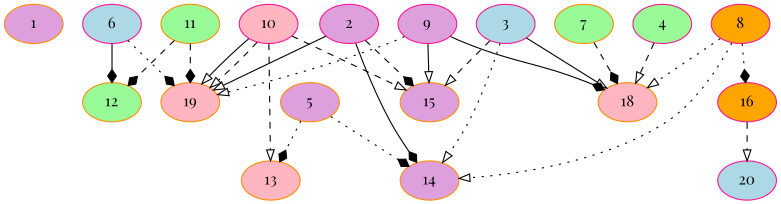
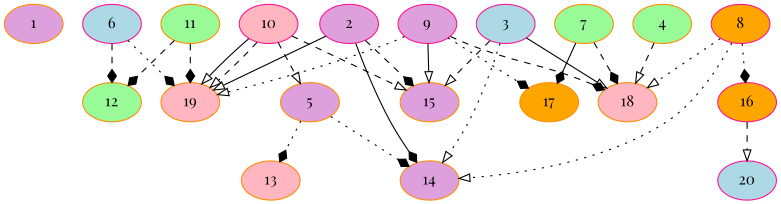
(662, 24) -> (662, 24)
(112, 57) -> (112, 57)
(521, 61) -> (521, 61)
(270, 97) -> (289, 62)
none -> (549, 102)
